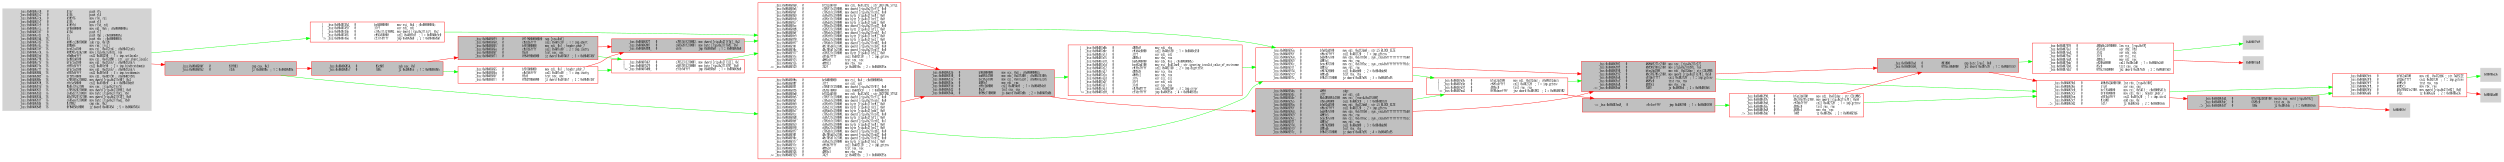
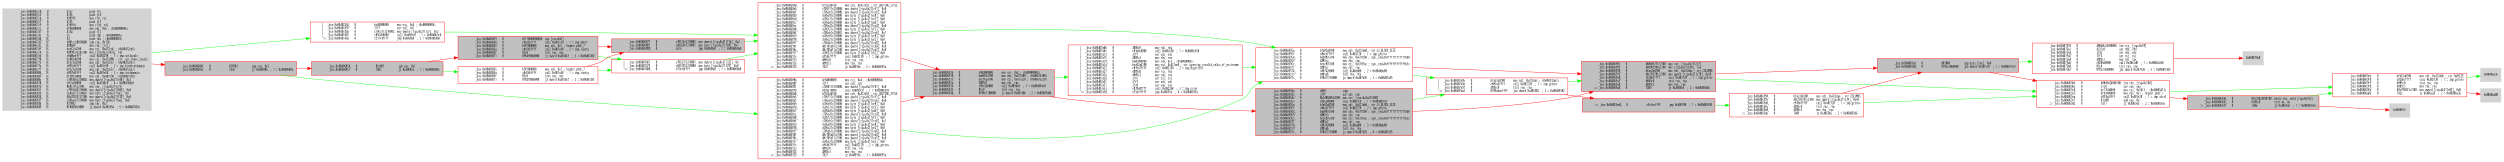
(2253, 43) -> none
